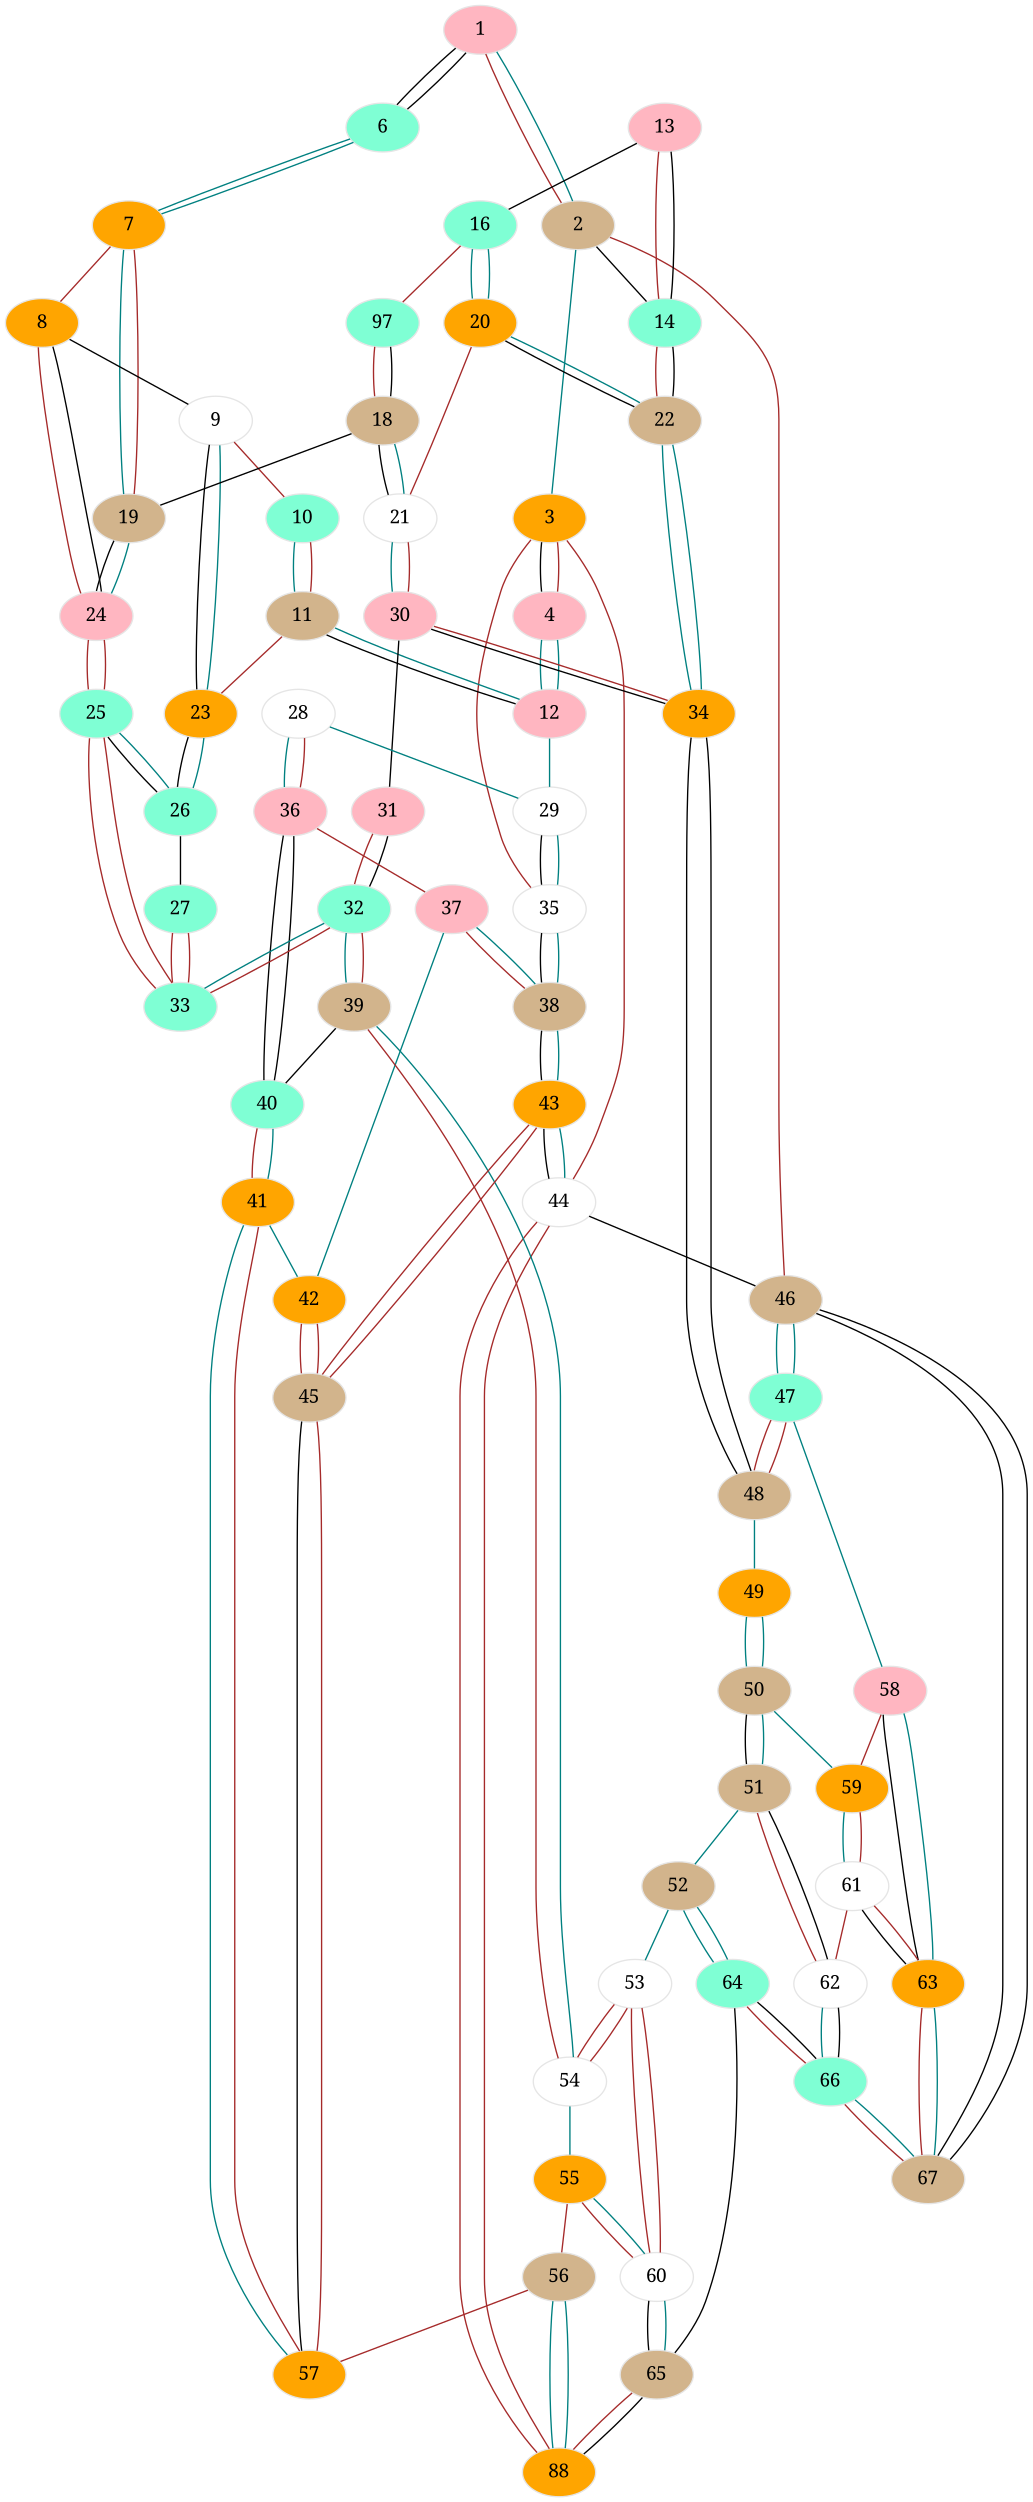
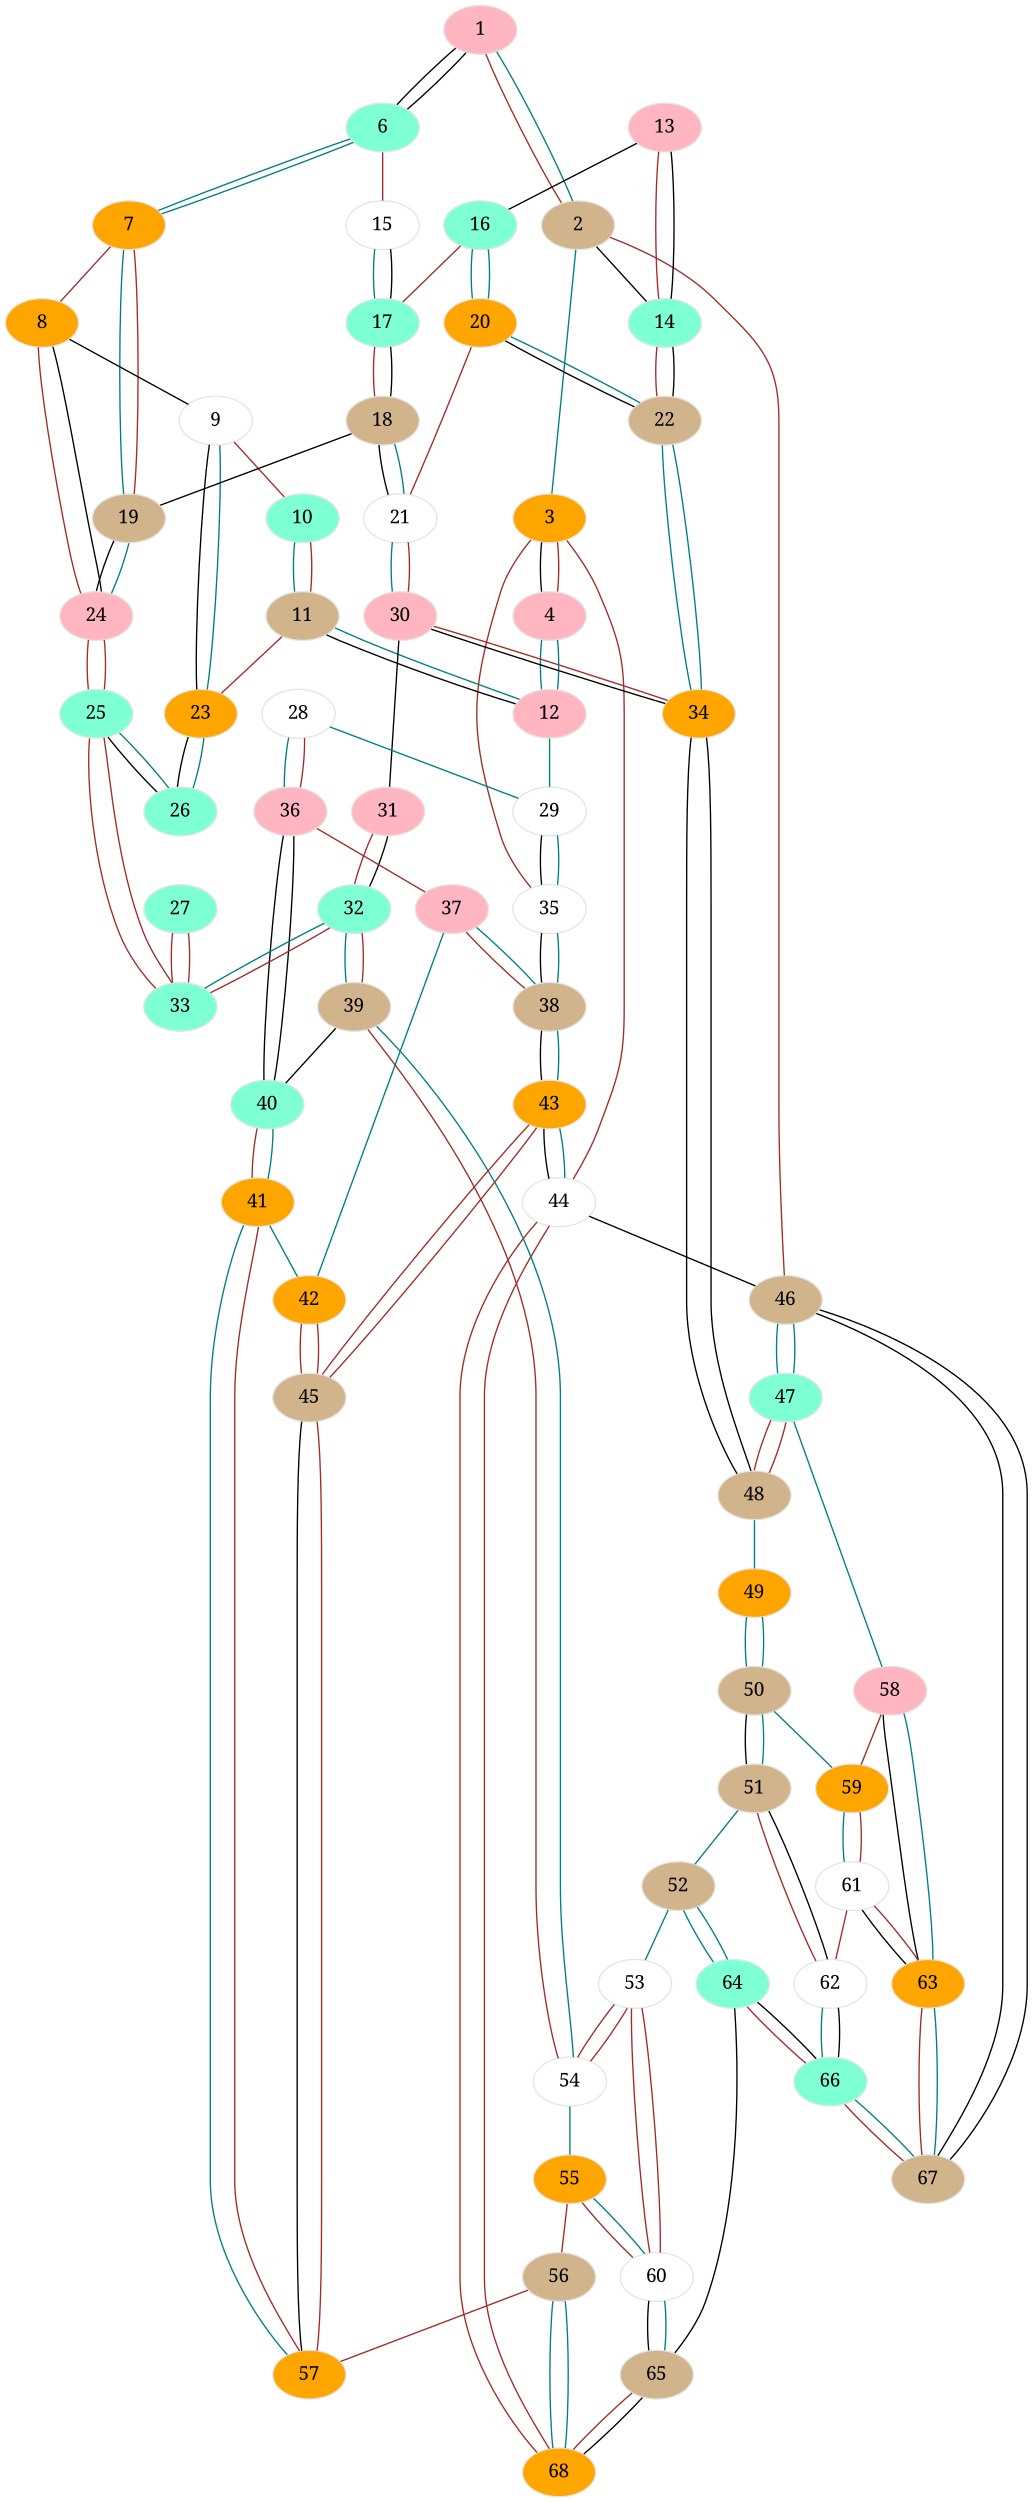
none -> (383, 225)
(383, 323) -> (383, 323)
(180, 860) -> none
(559, 2472) -> (559, 2472)
